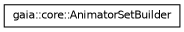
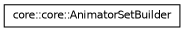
(92, 16) -> (92, 16)
